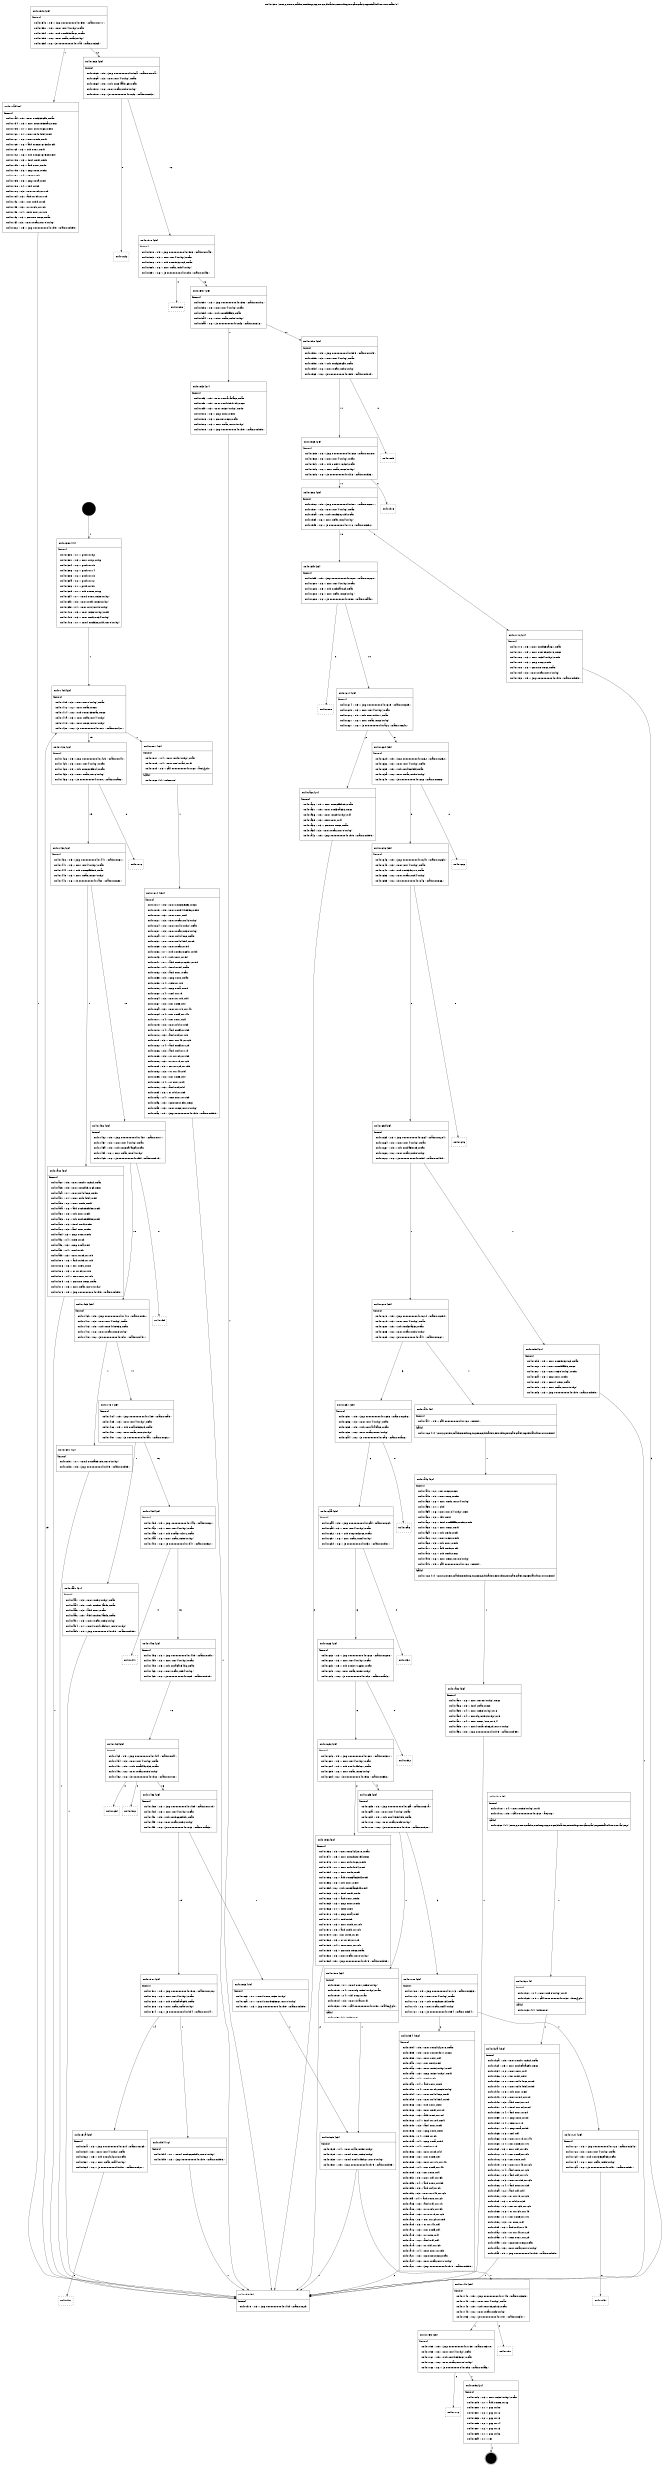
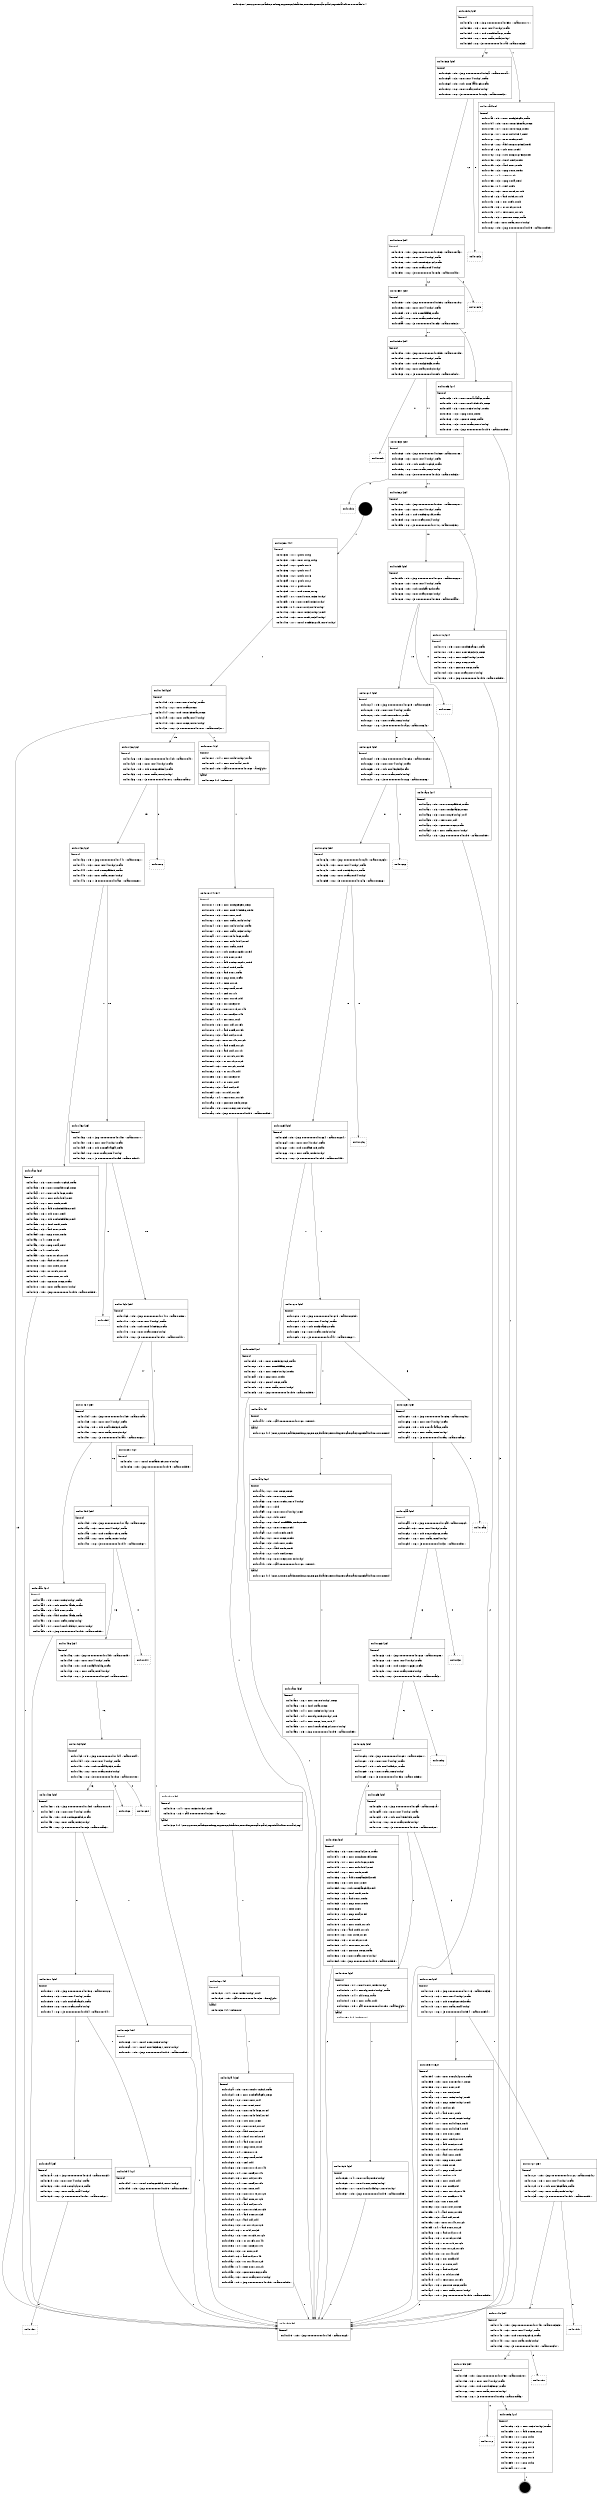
(181, 1900) -> (77, 1900)
(313, 2071) -> (194, 2220)
(391, 2265) -> (542, 2254)
